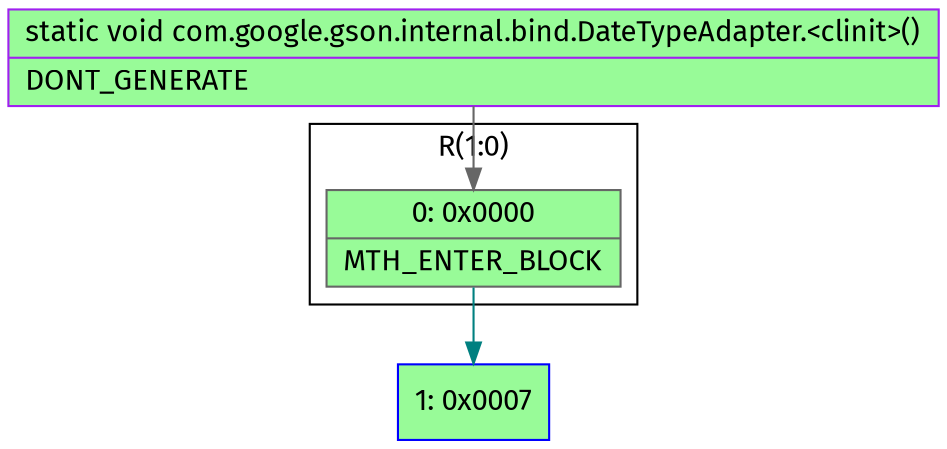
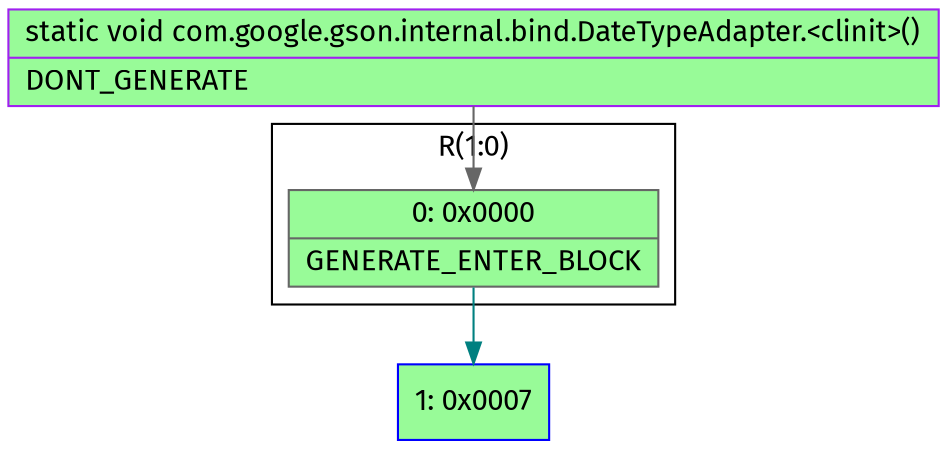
(474, 261) -> (474, 261)
